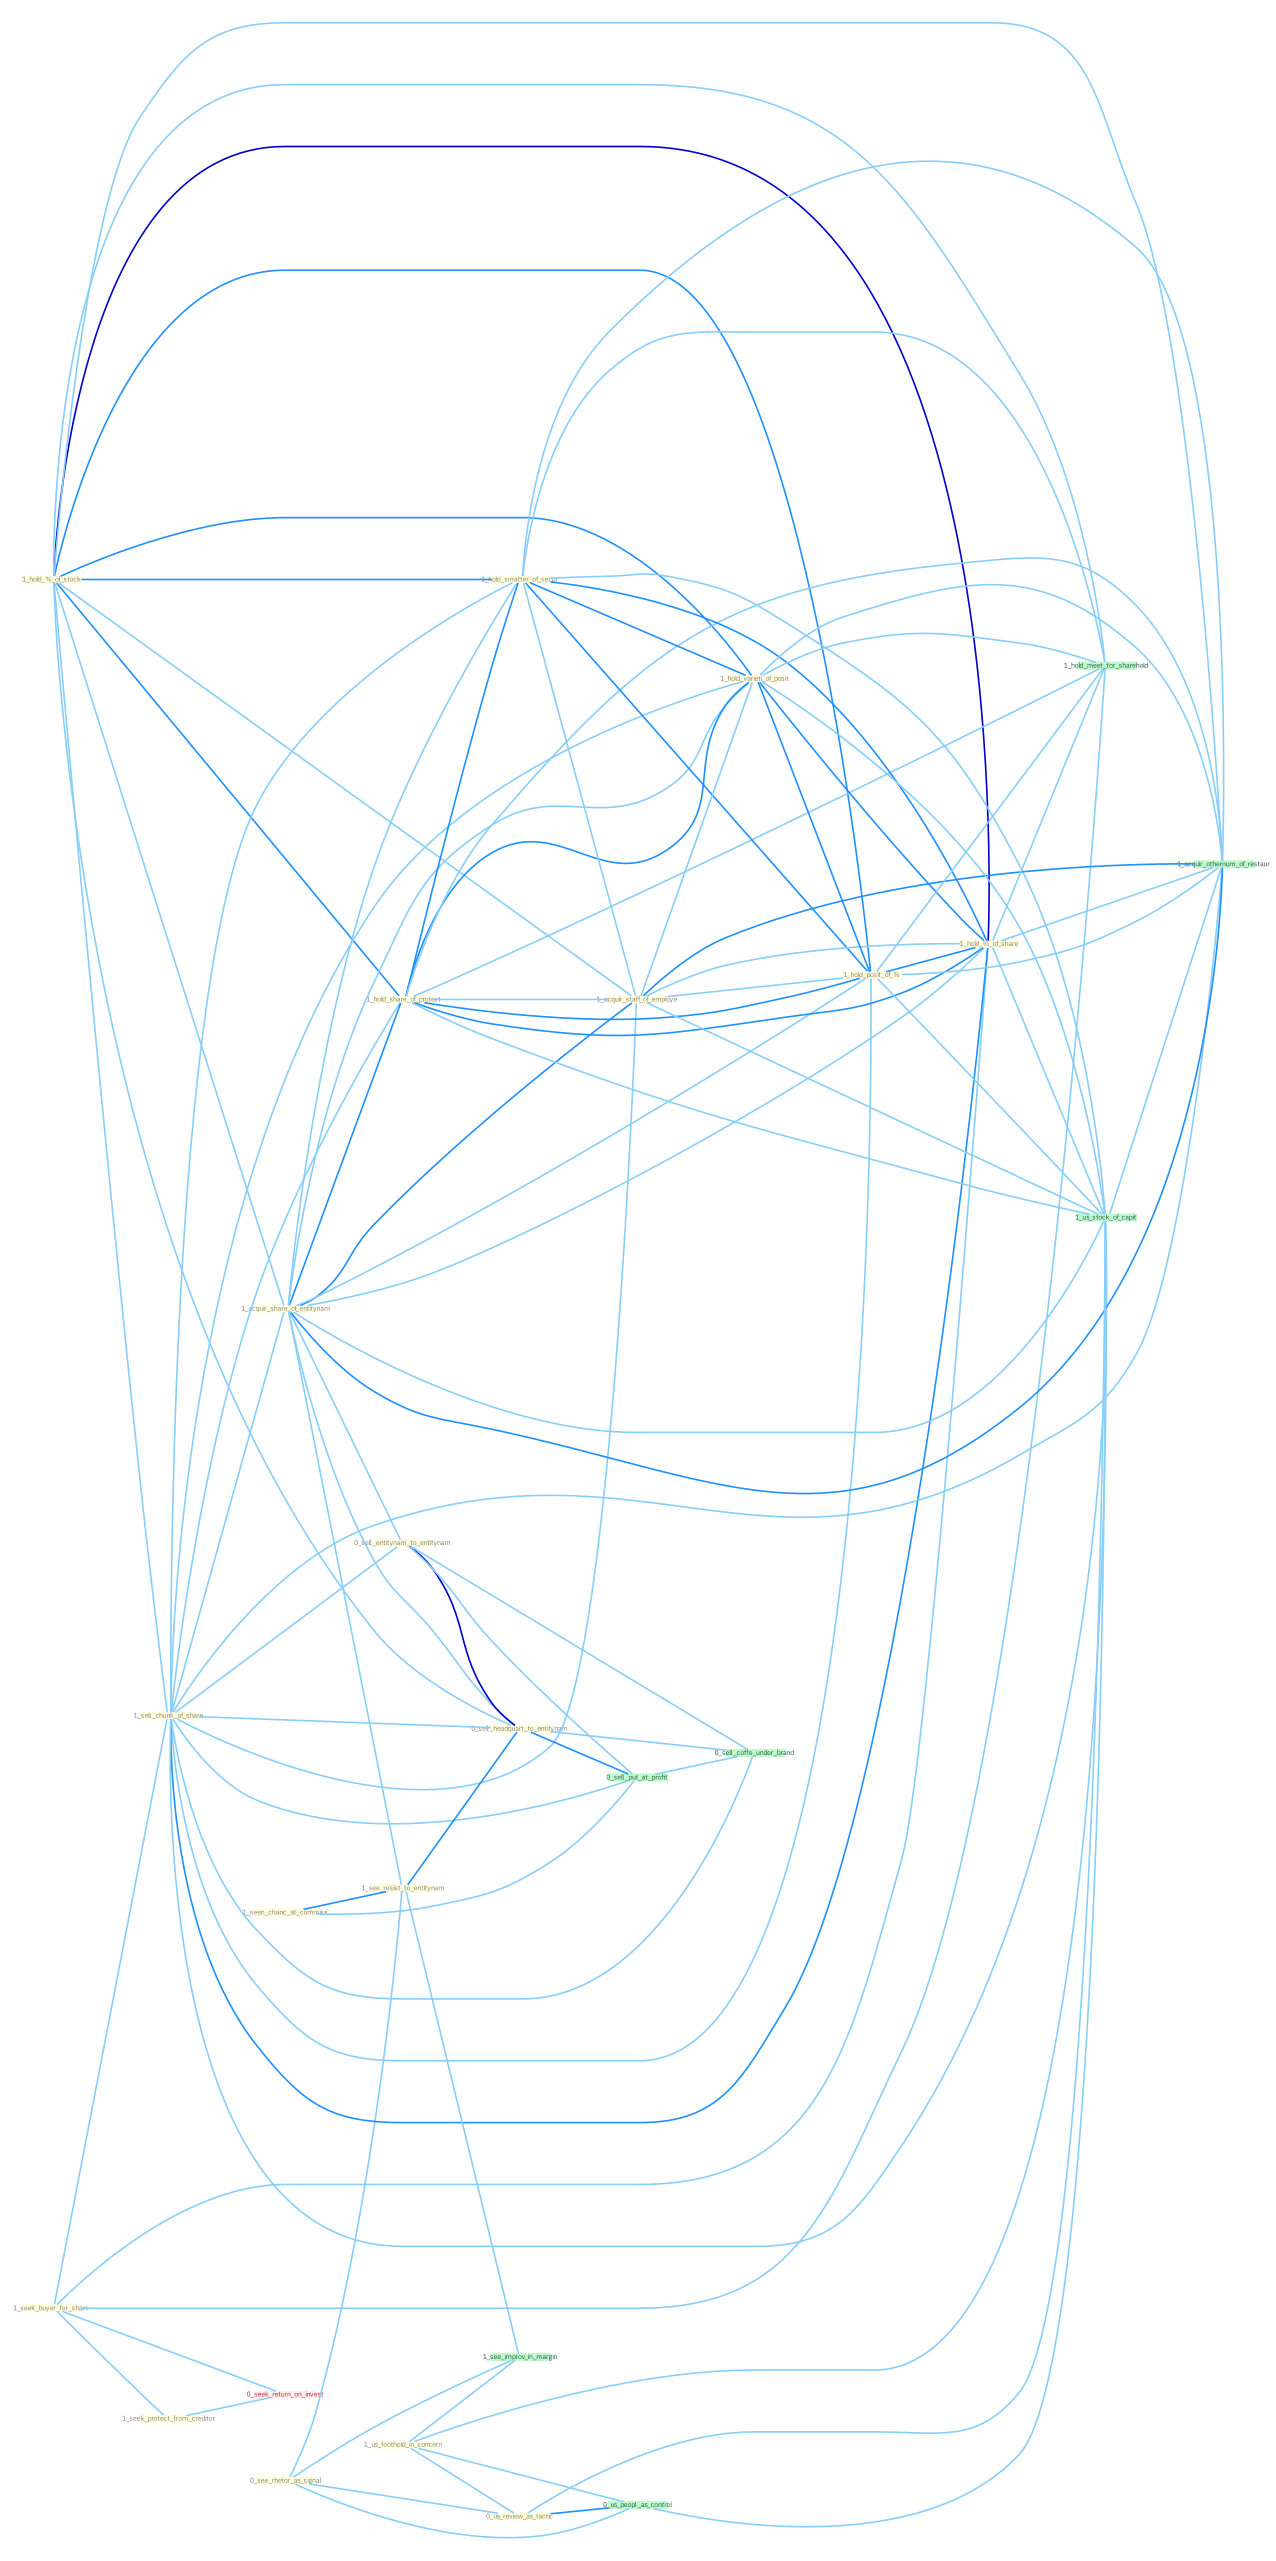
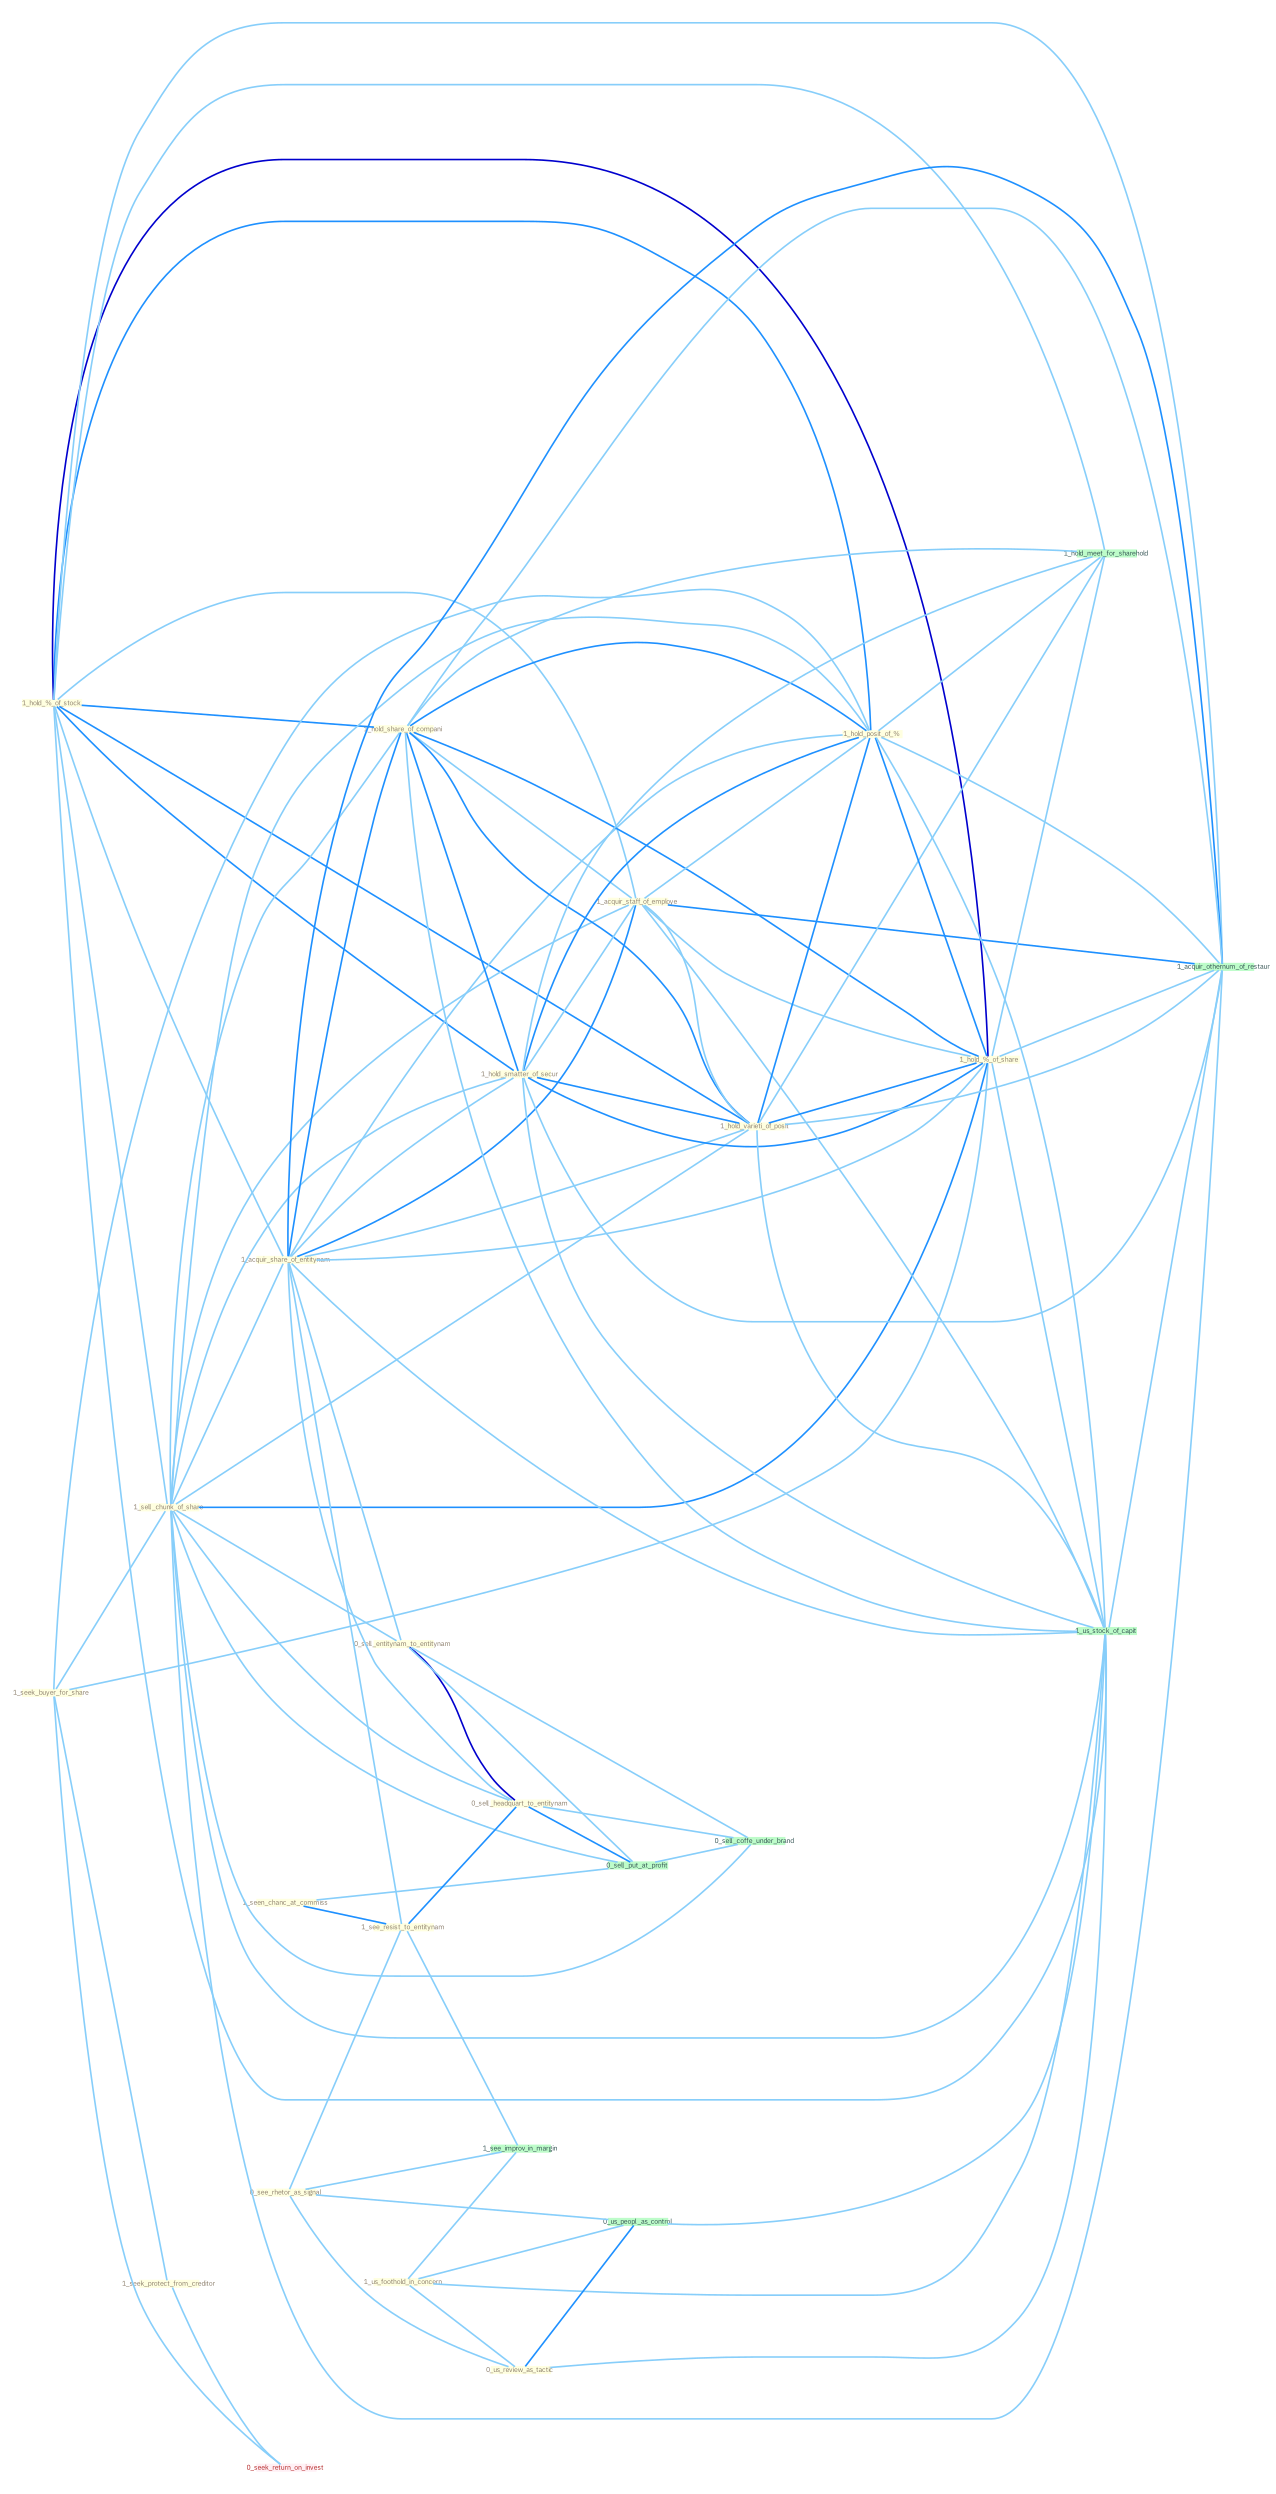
(404, 999) -> (404, 729)
(164, 1211) -> (238, 2050)
(965, 1837) -> (224, 869)
